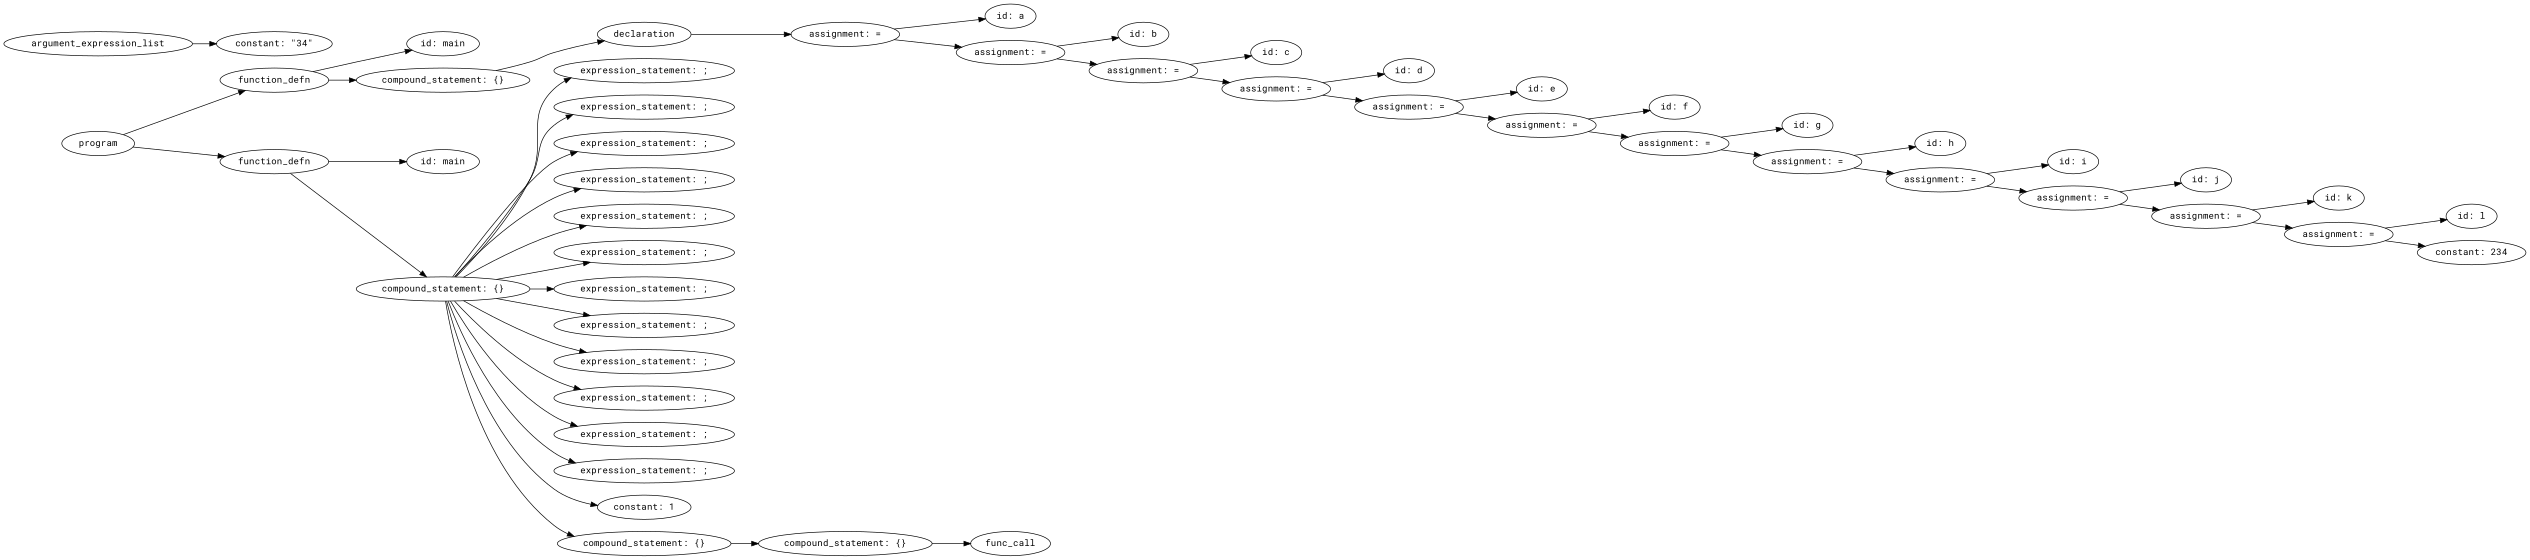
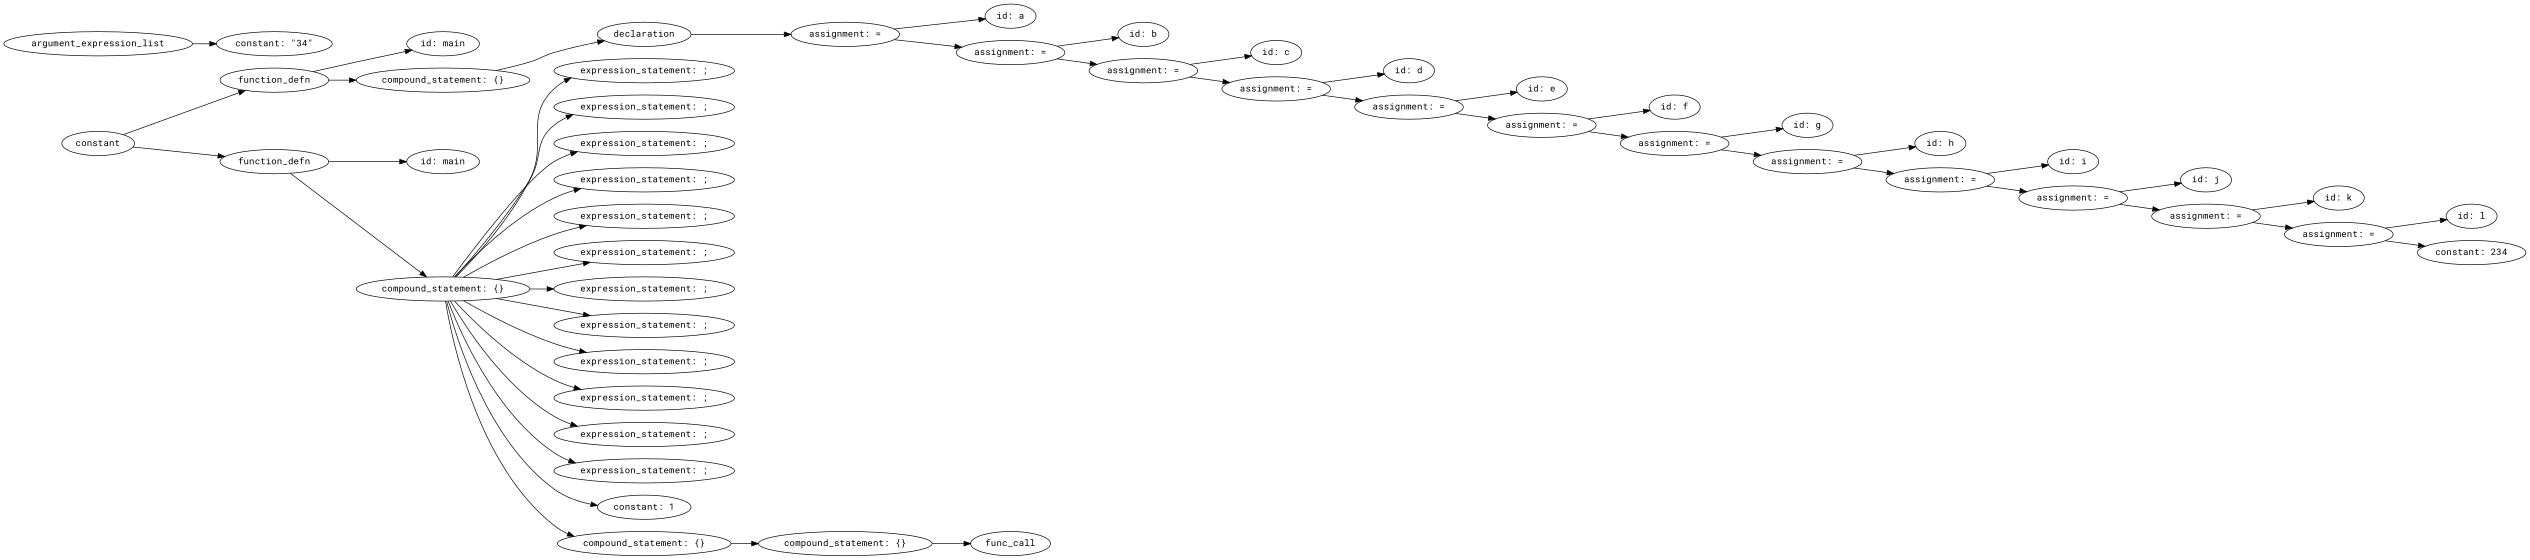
(98, 143) -> (98, 143)
